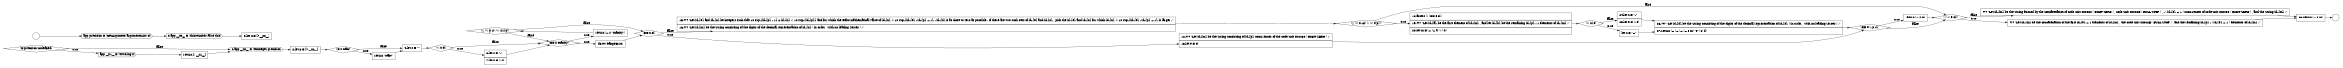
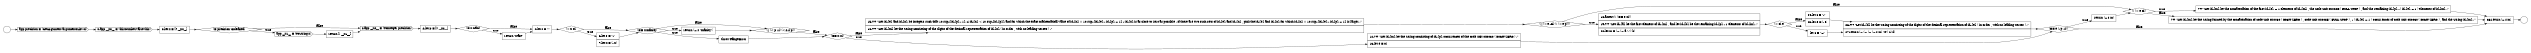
(1915, 27) -> (2282, 29)
none -> (192, 30)
(527, 37) -> (711, 25)
